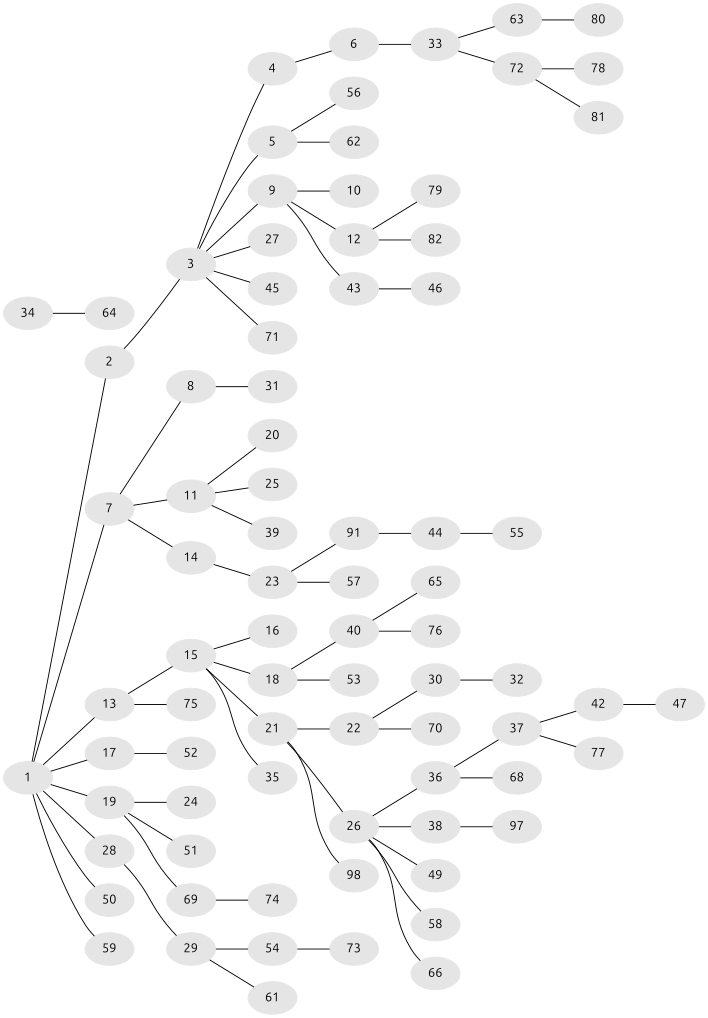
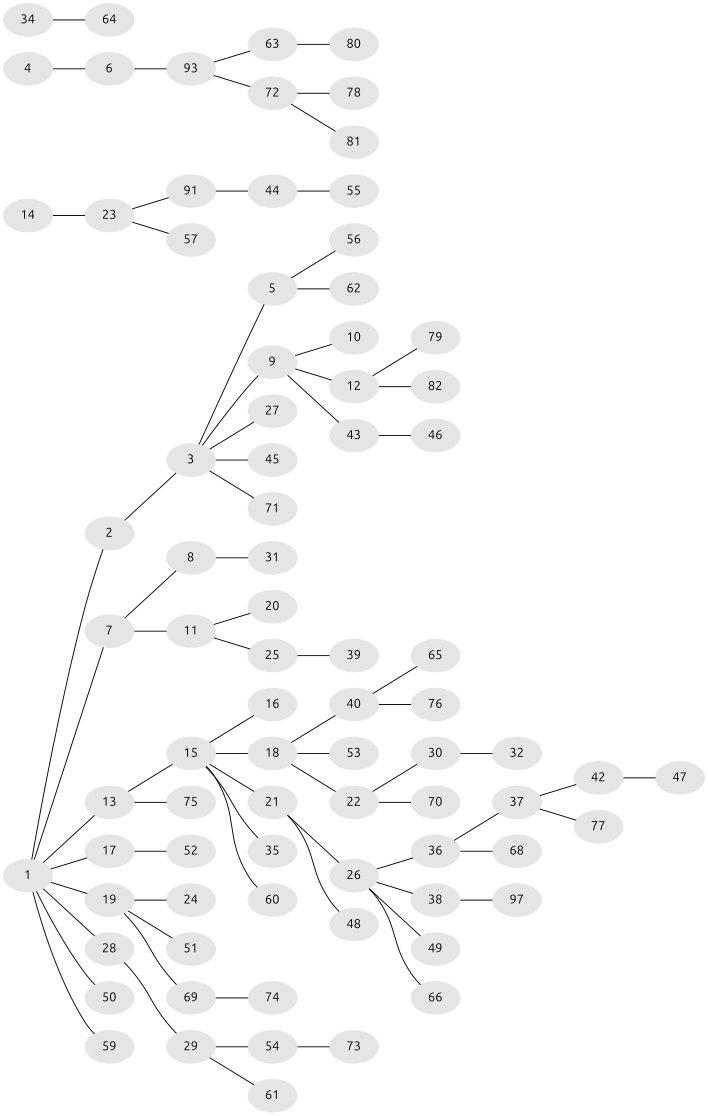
(436, 44) -> (191, 69)
(229, 165) -> none
(232, 515) -> (313, 656)
(150, 533) -> none
(313, 729) -> (313, 778)
(354, 876) -> (354, 925)
none -> (273, 900)
(436, 925) -> none
